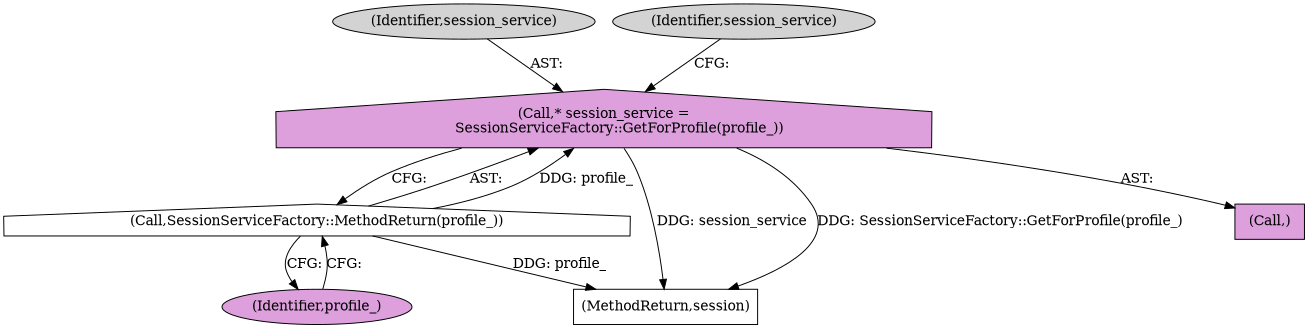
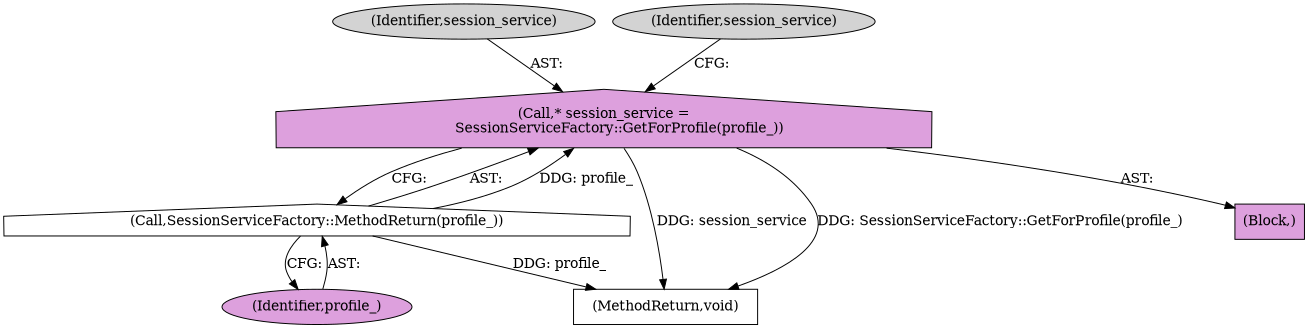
(1270, 222) -> (1270, 222)
(346, 264) -> (346, 264)
(666, 307) -> (666, 307)
